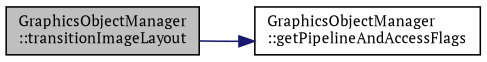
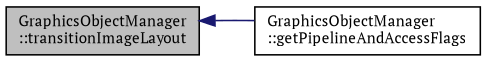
(219, 41) -> (235, 20)
